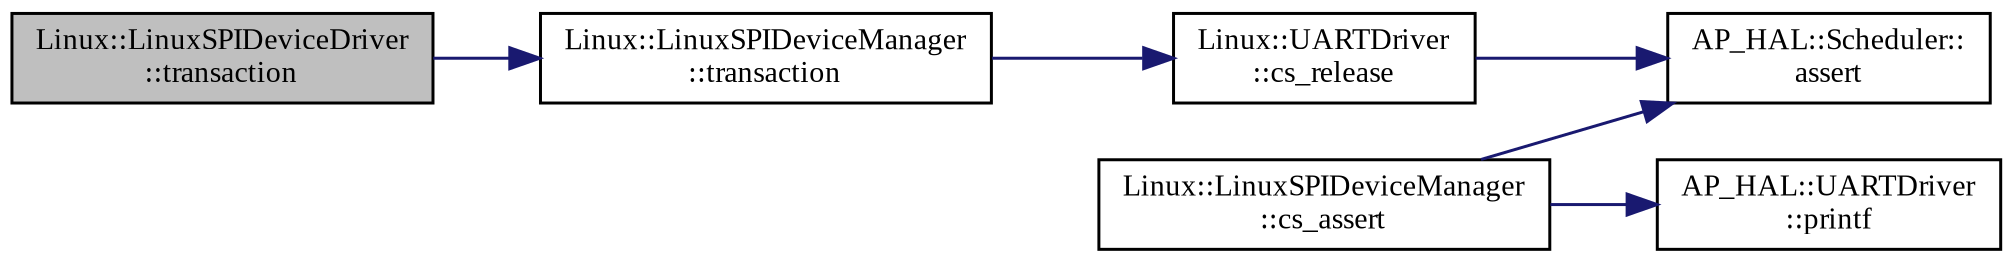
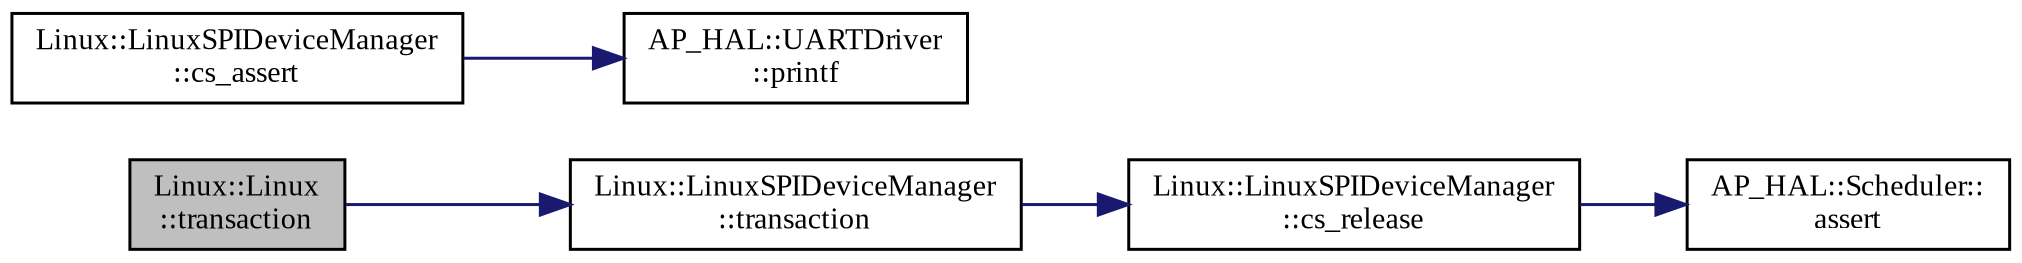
(222, 58) -> (237, 205)
(1324, 58) -> (1354, 205)
(1562, 136) -> none
